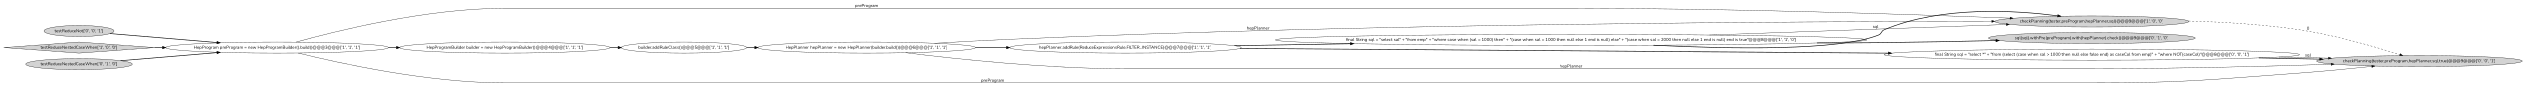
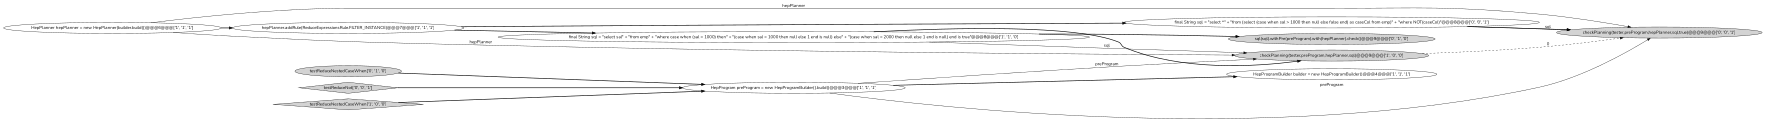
(79, 31) -> (348, 88)
(684, 48) -> none
